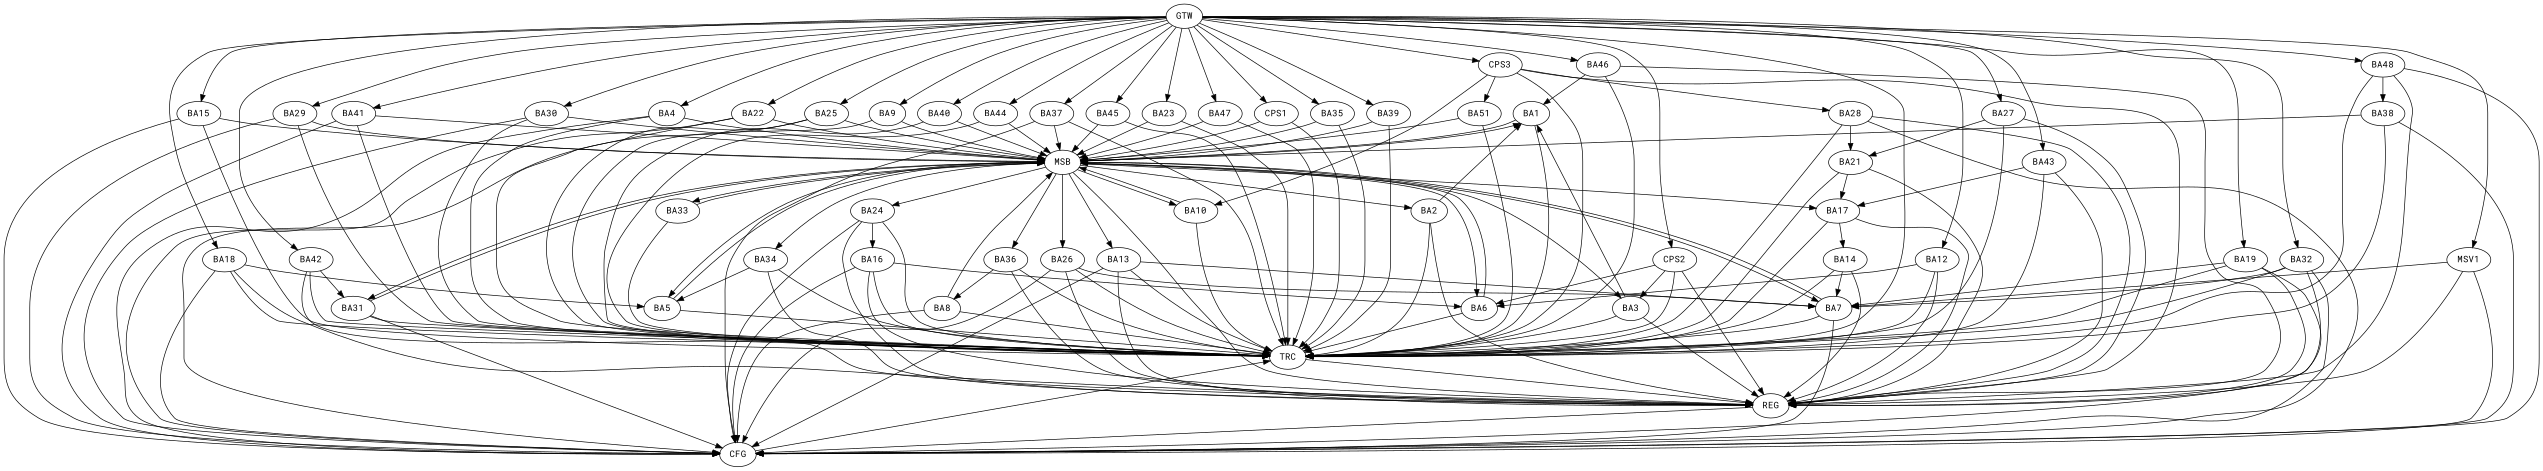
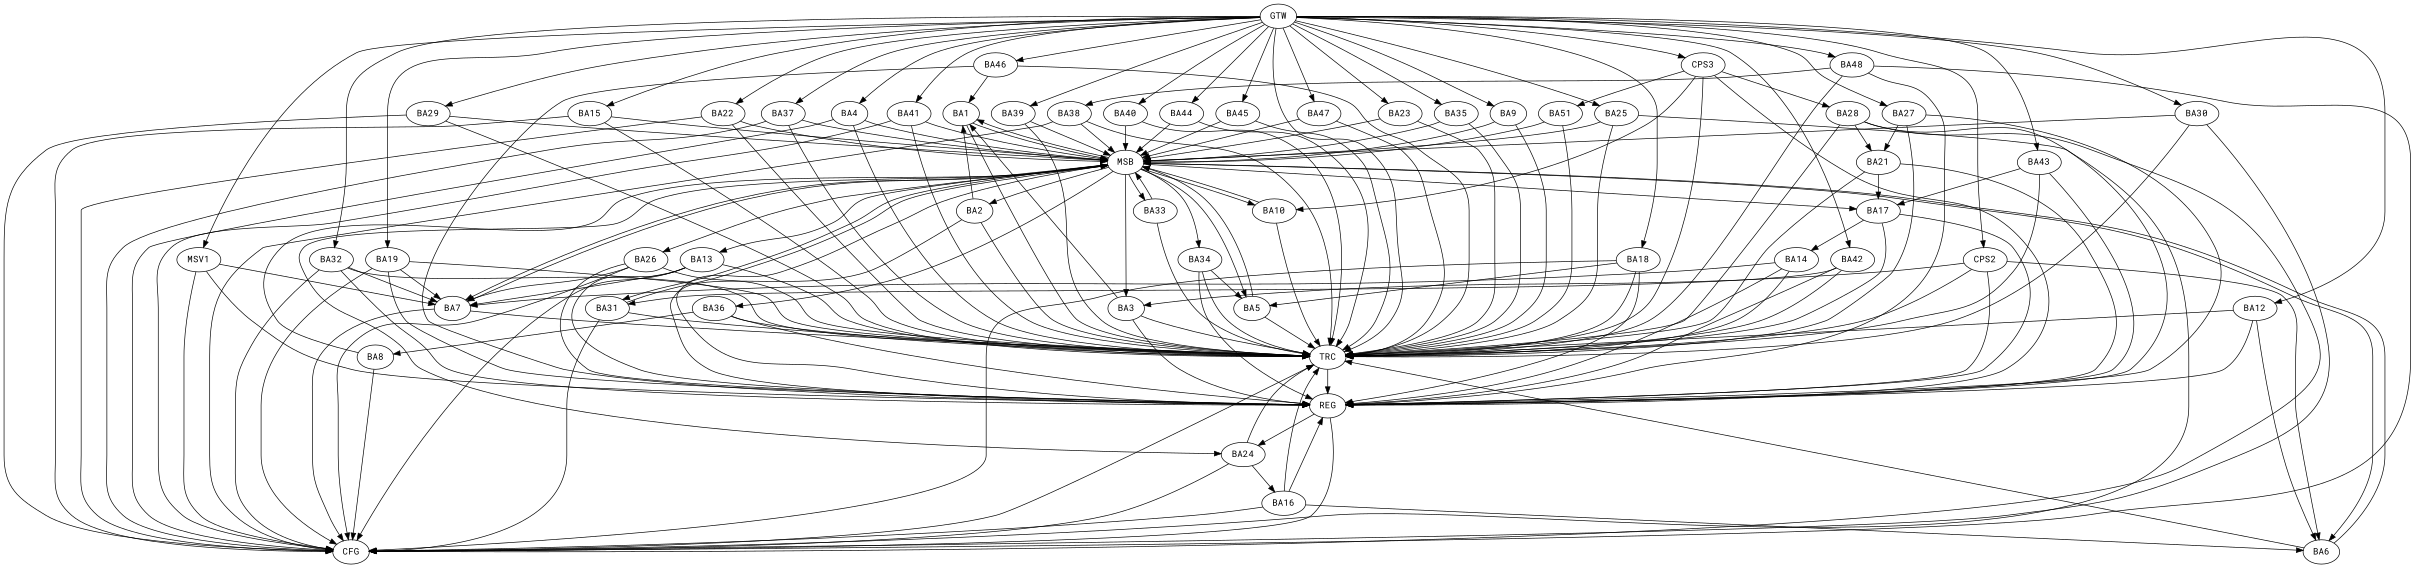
(1276, 114) -> none
(1111, 333) -> none
(1241, 396) -> (1288, 429)
